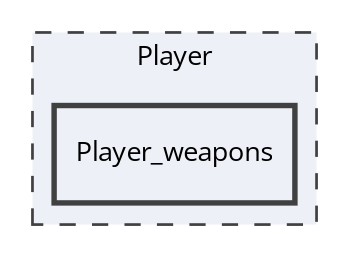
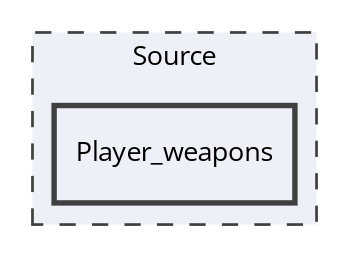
(175, 58) -> (175, 58)
